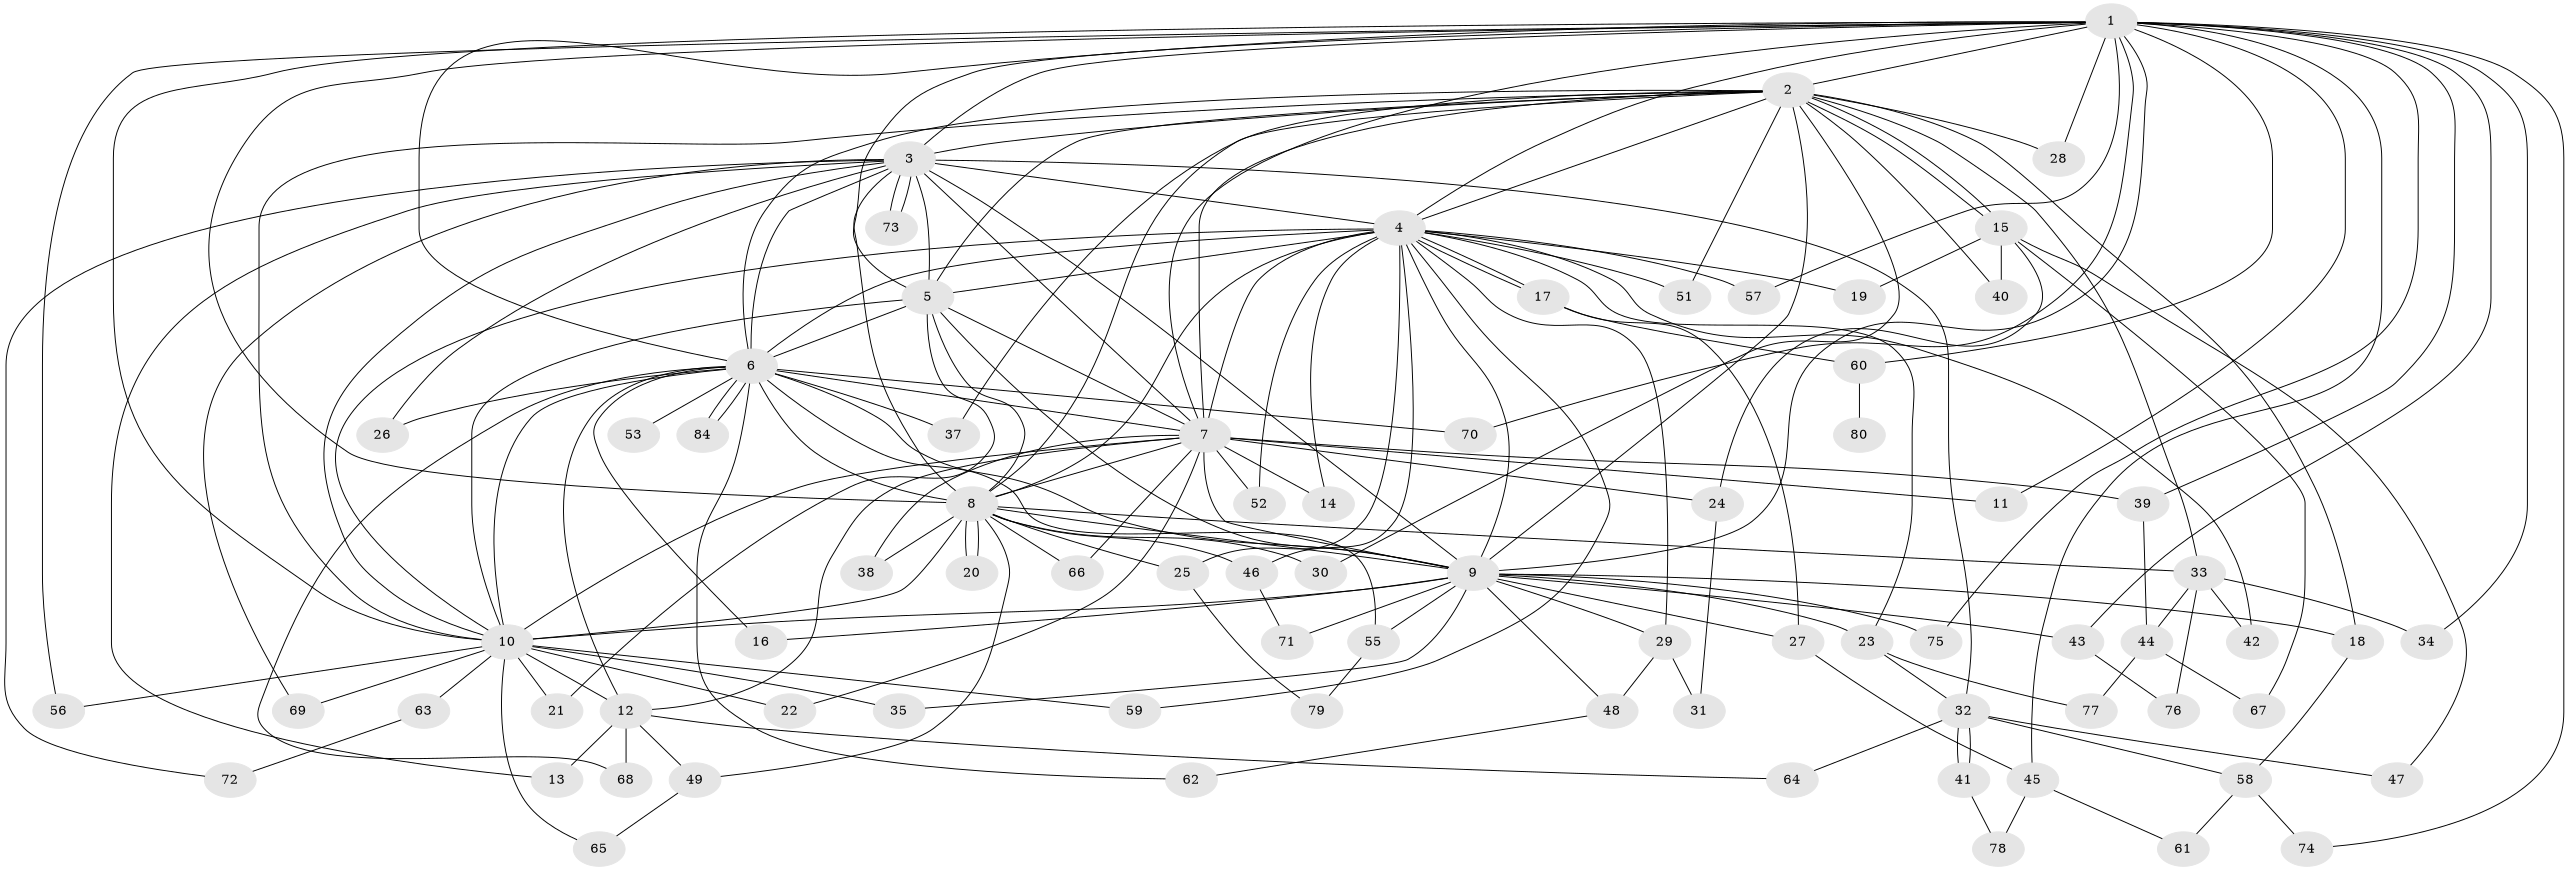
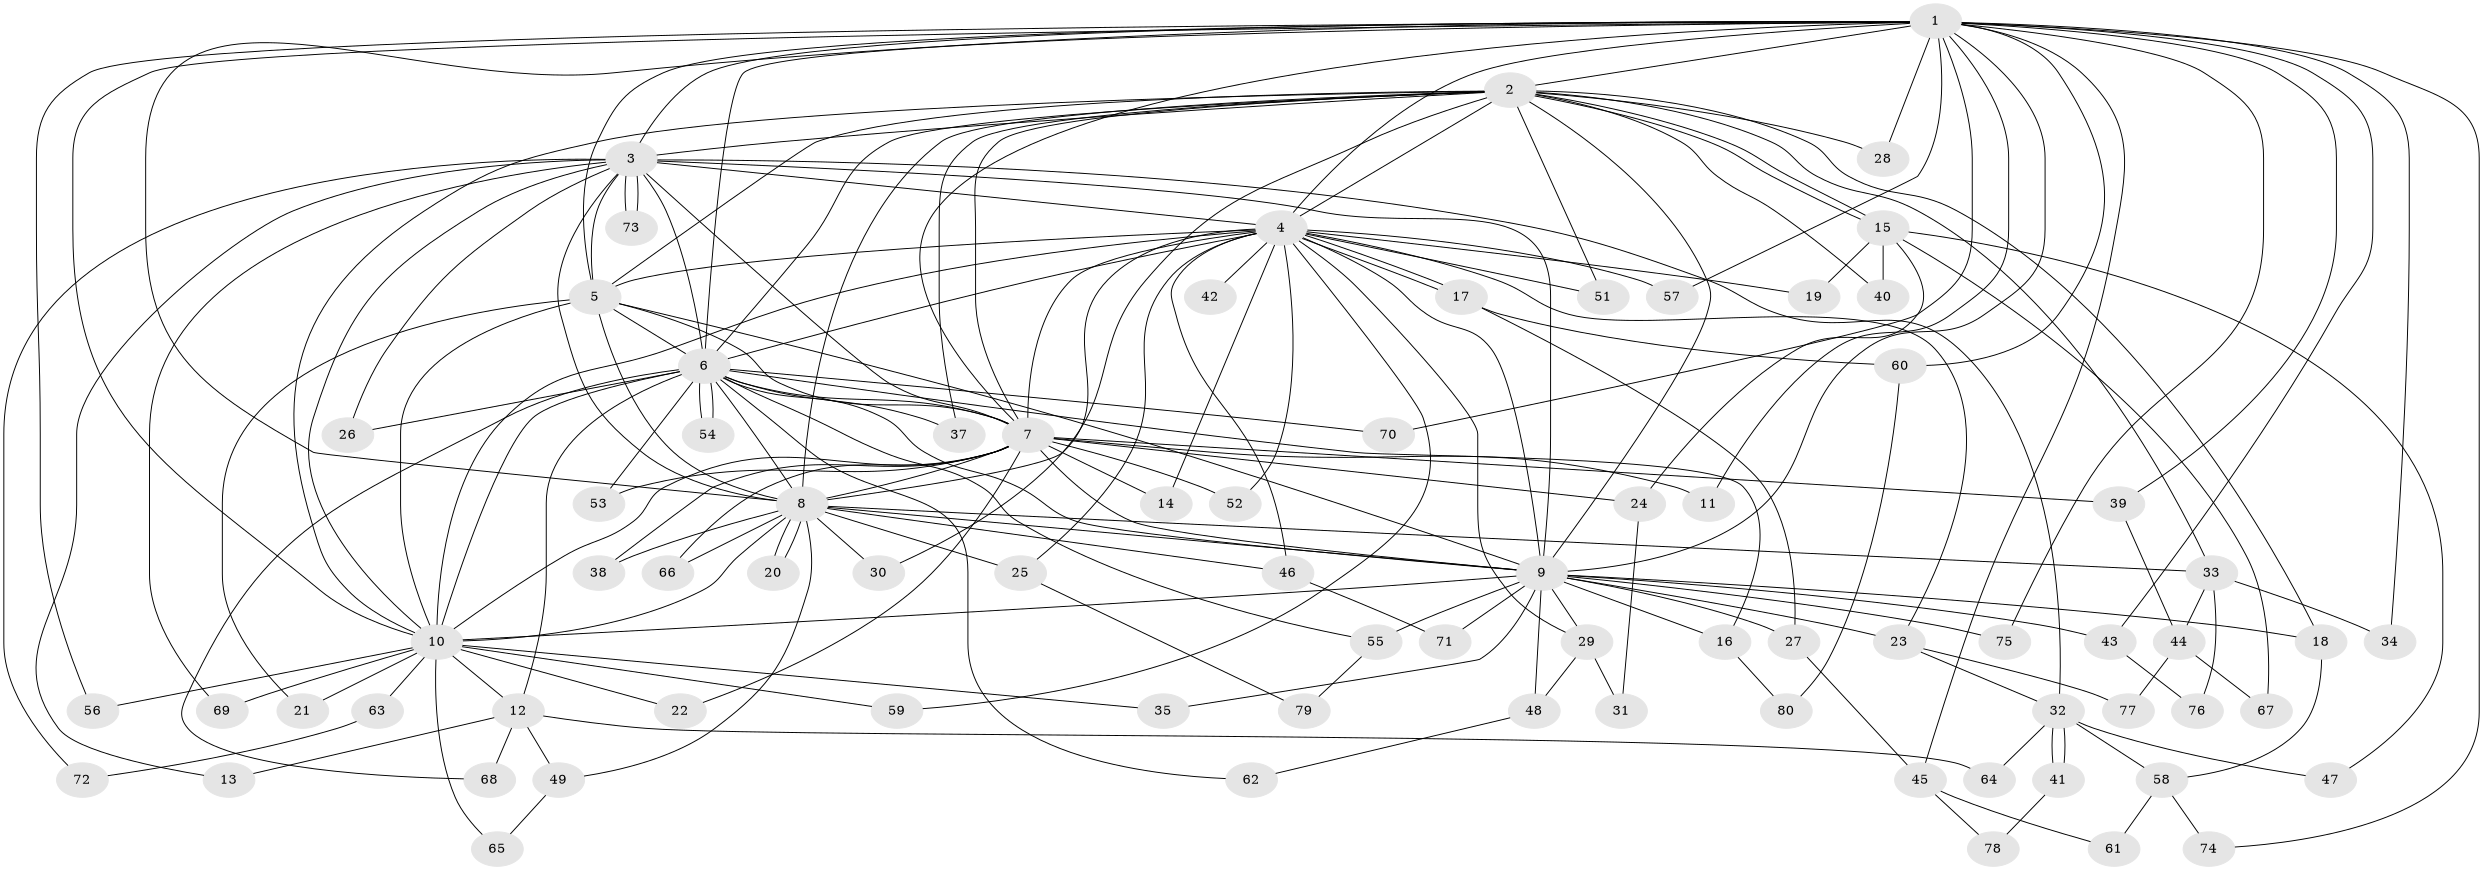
(703, 435) -> (708, 435)
(866, 508) -> (735, 471)
(2226, 608) -> none
none -> (1756, 677)
